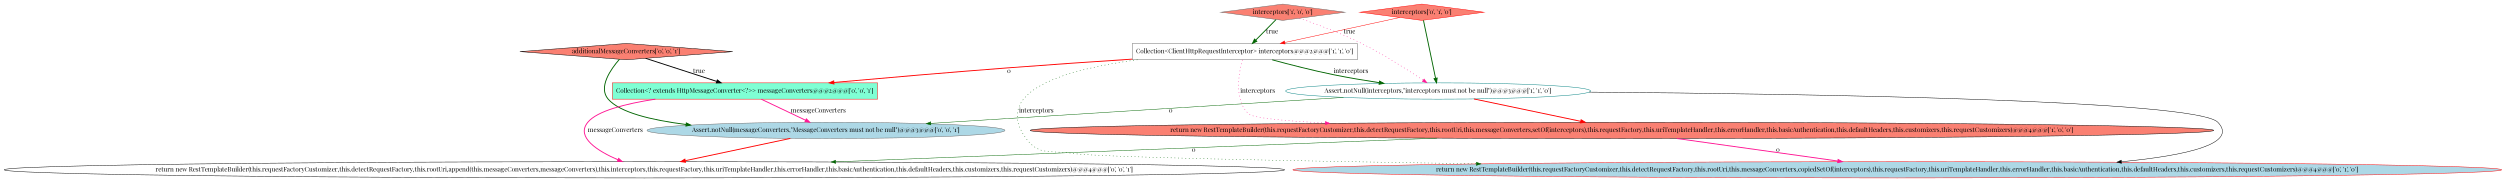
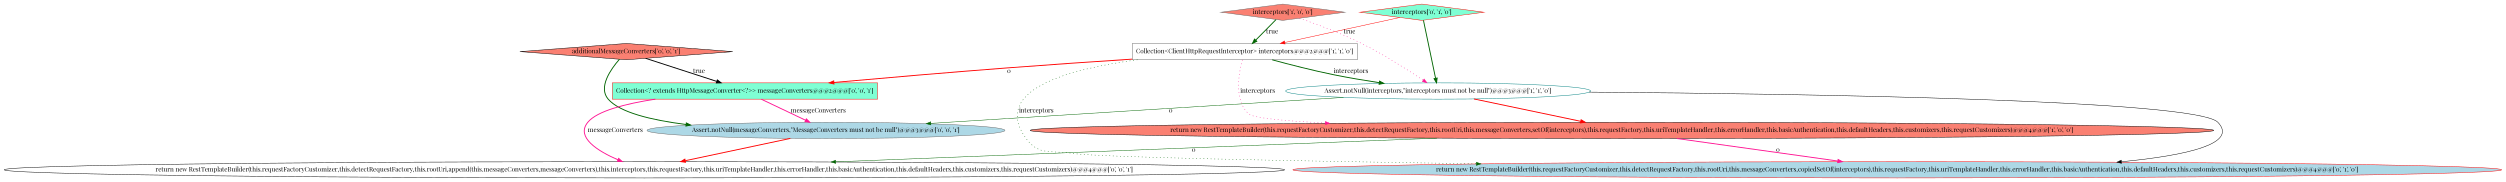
(1422, 12) -> (1422, 12)
